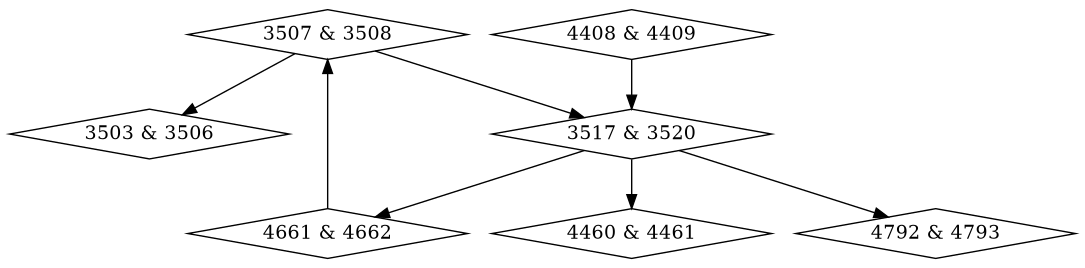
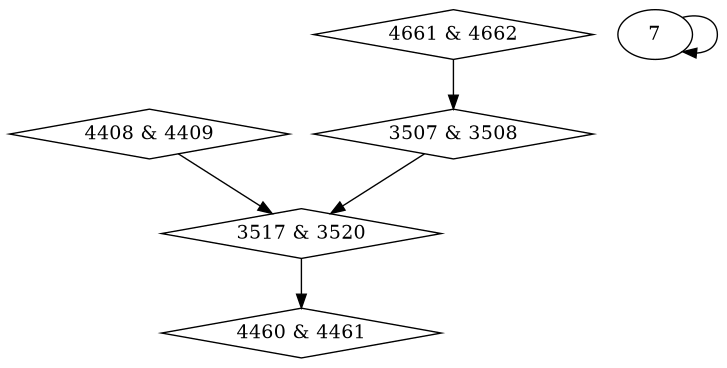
none -> (655, 35)
(149, 134) -> none
(486, 182) -> none
(936, 234) -> none
